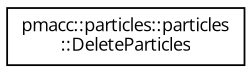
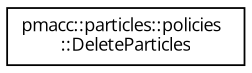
(126, 37) -> (126, 37)
